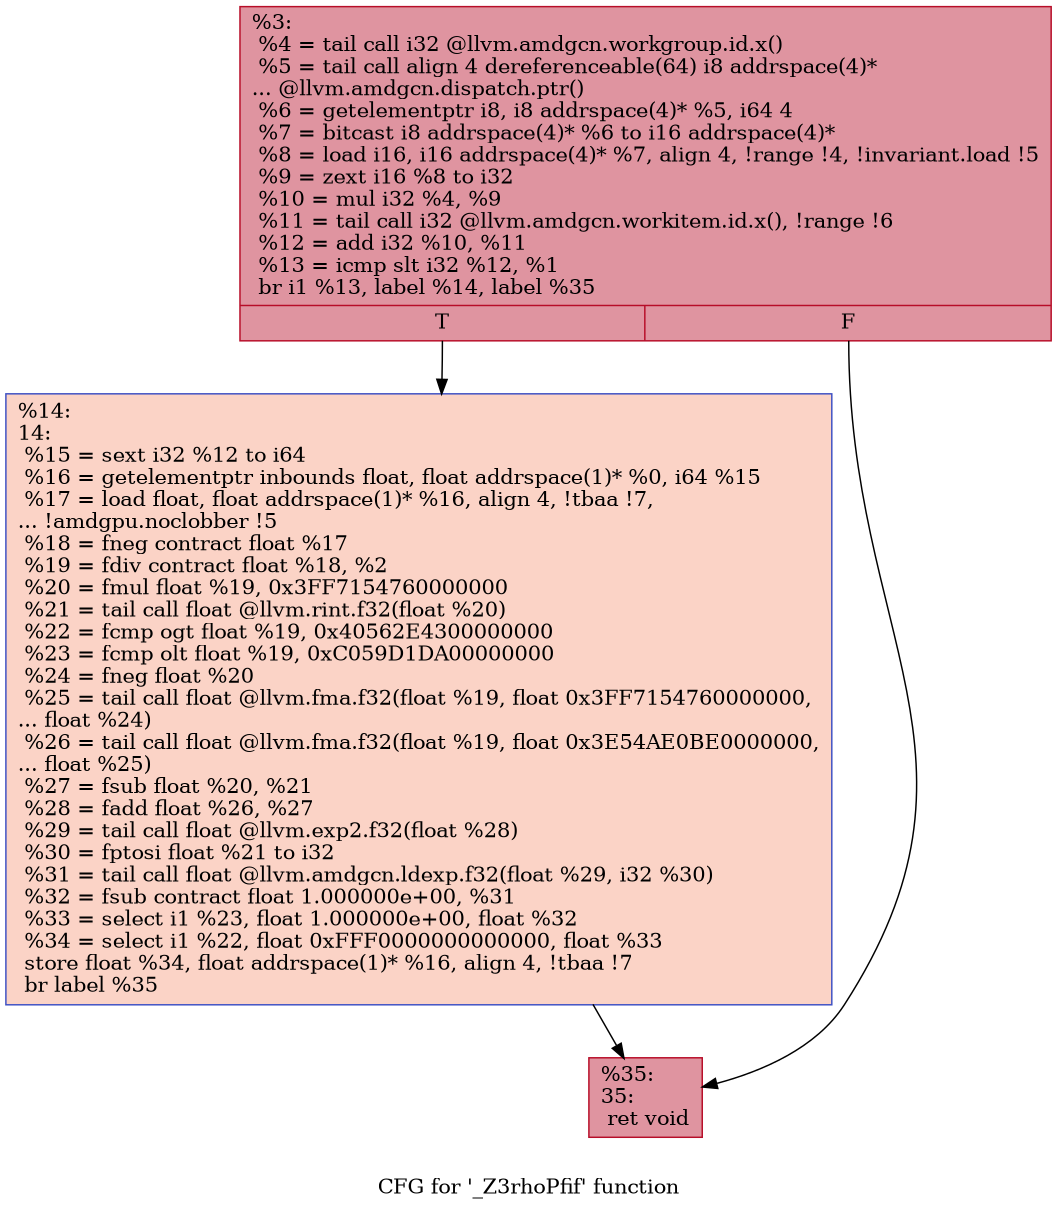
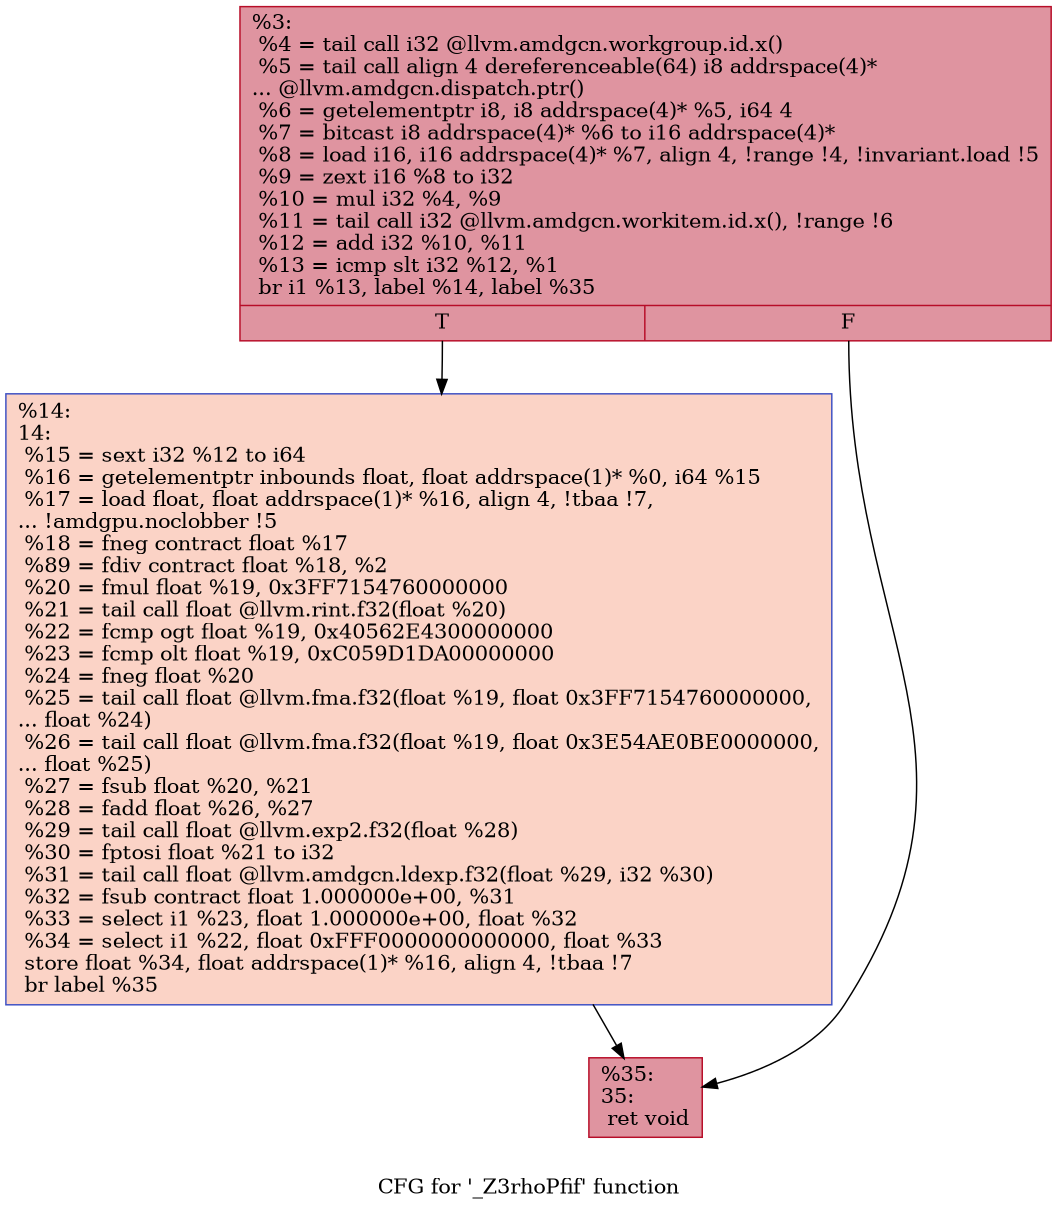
(203, 566) -> (203, 566)
